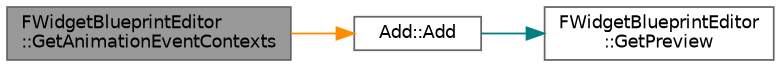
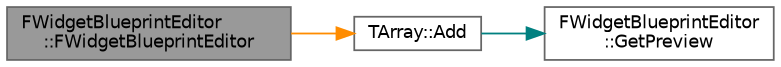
(149, 33) -> (149, 33)
(418, 33) -> (418, 33)
